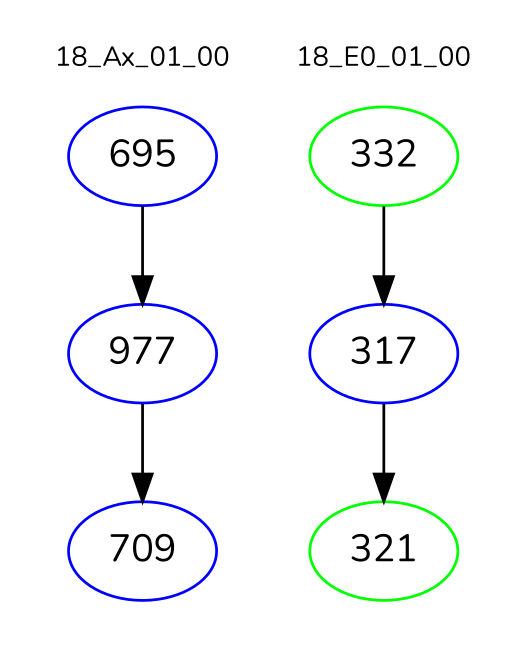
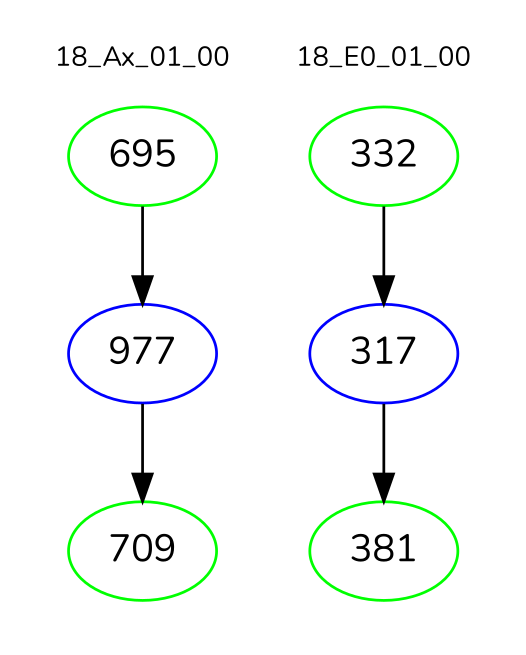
(143, 156) -> (143, 156)
(143, 551) -> (143, 551)
(384, 551) -> (384, 551)
